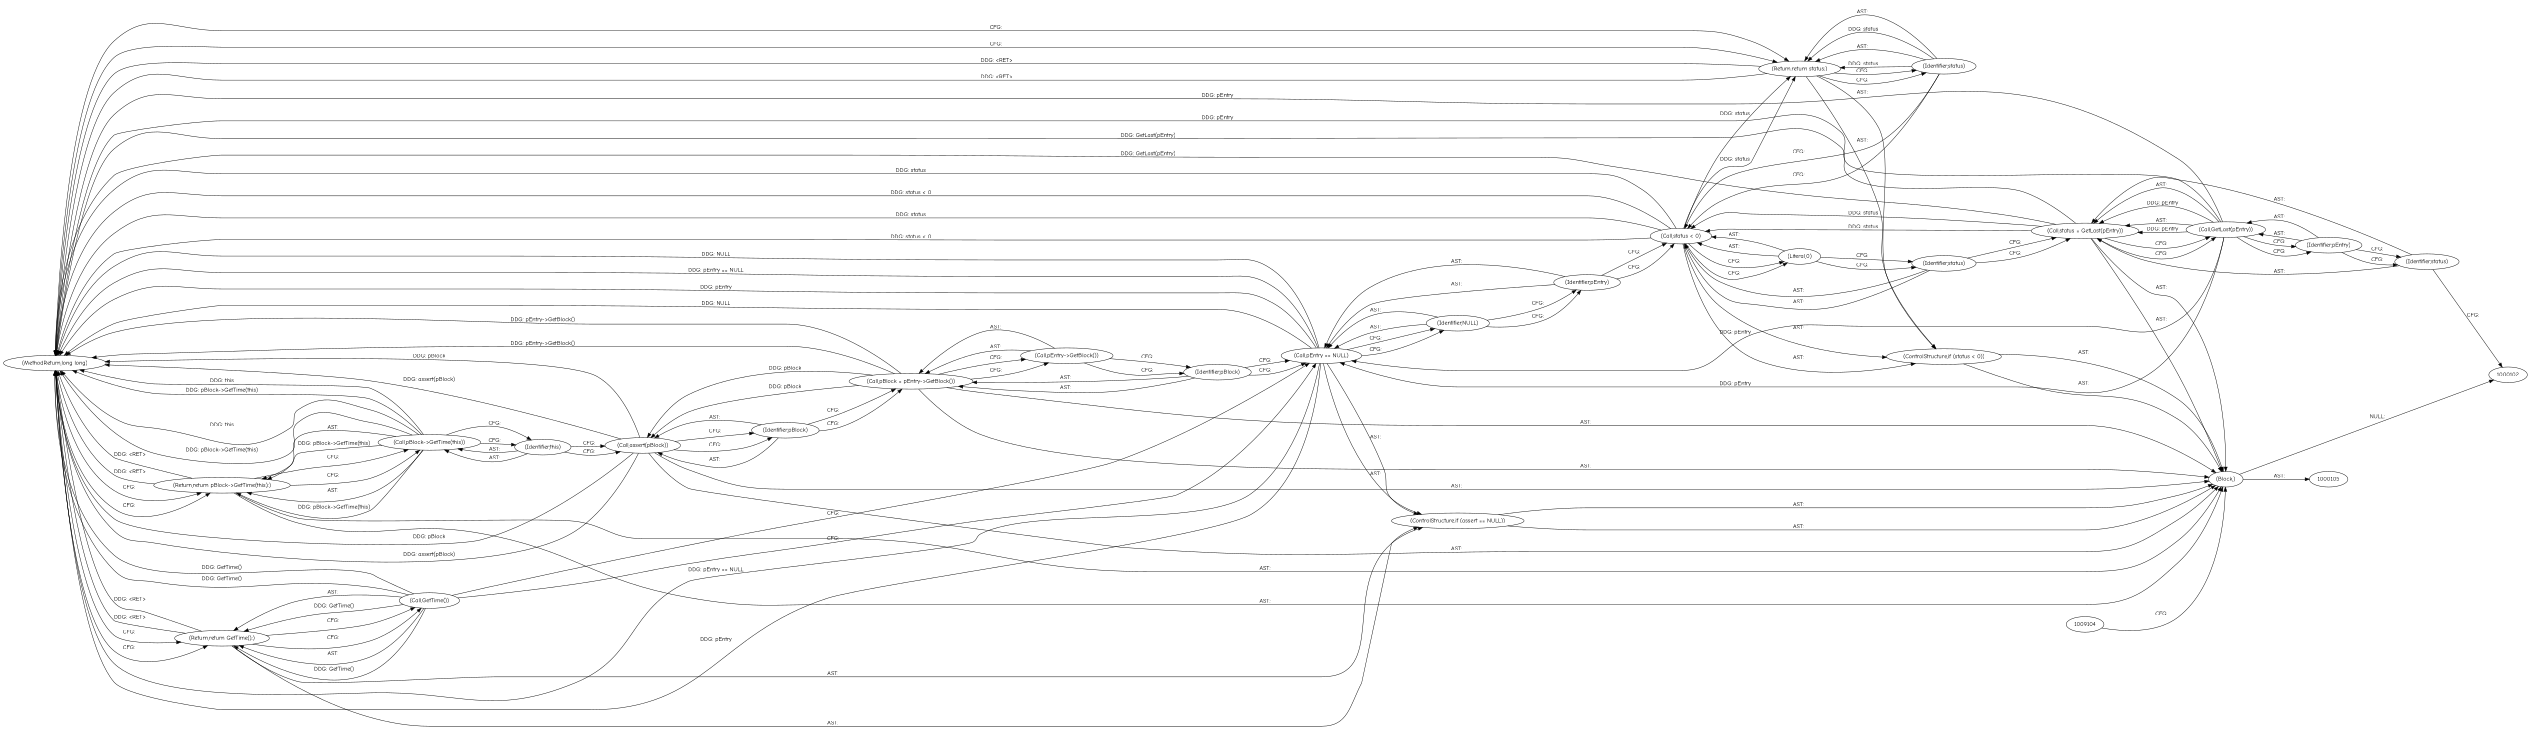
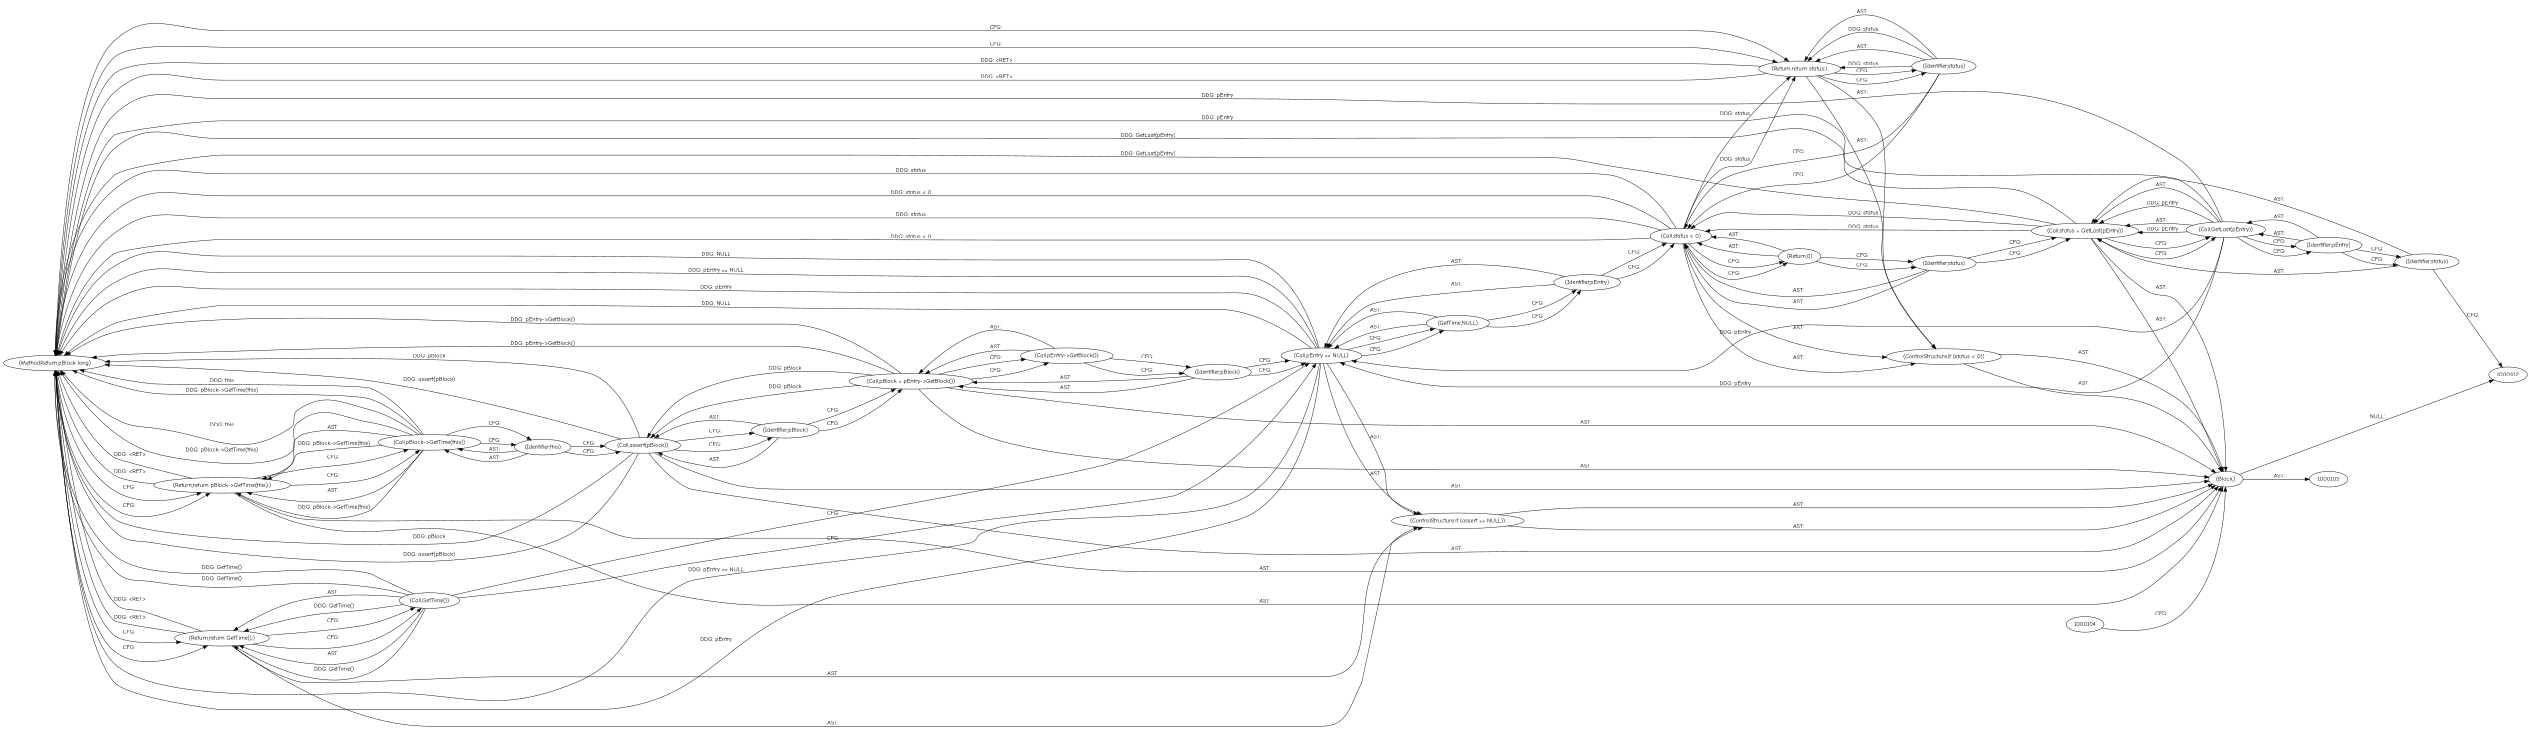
(1800, 256) -> (1800, 256)
(1458, 323) -> (1458, 323)
(55, 363) -> (55, 363)
(2085, 624) -> (2085, 624)
